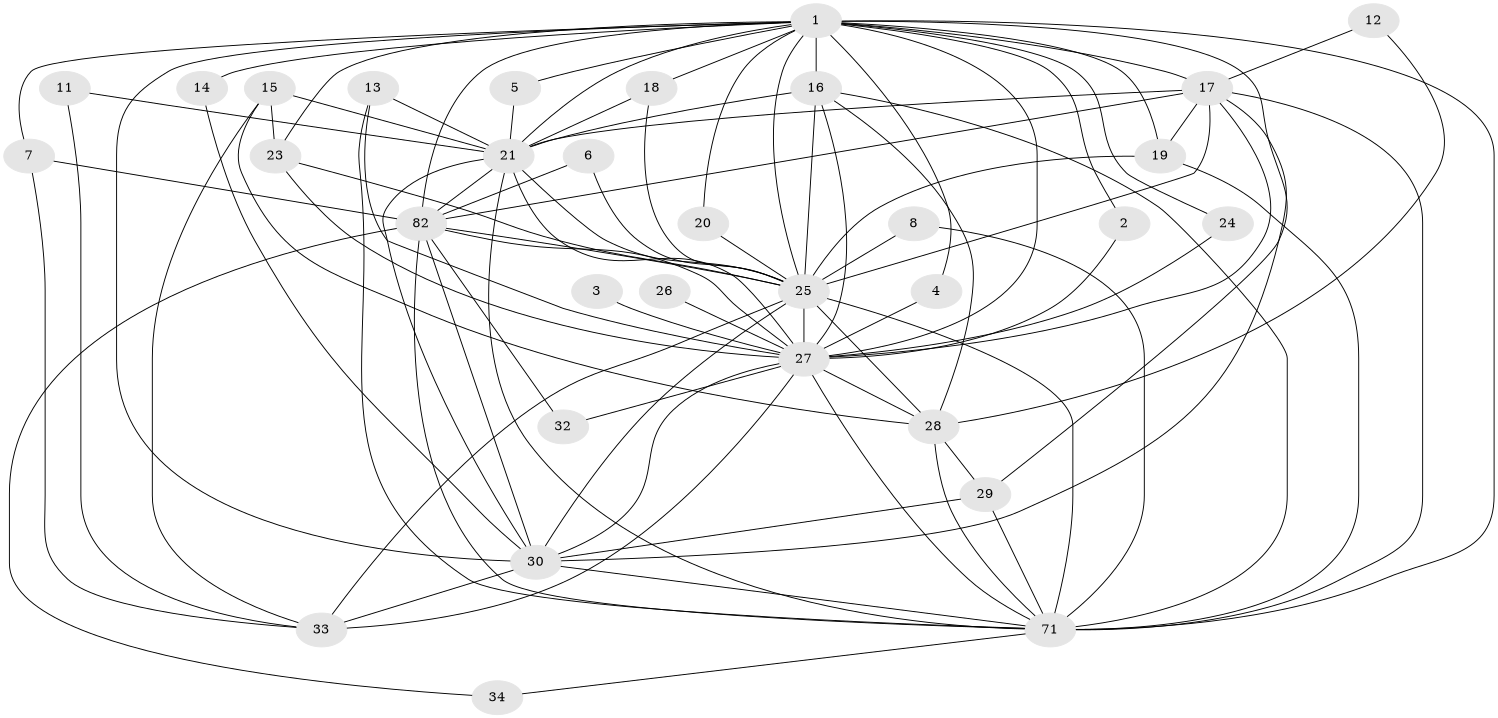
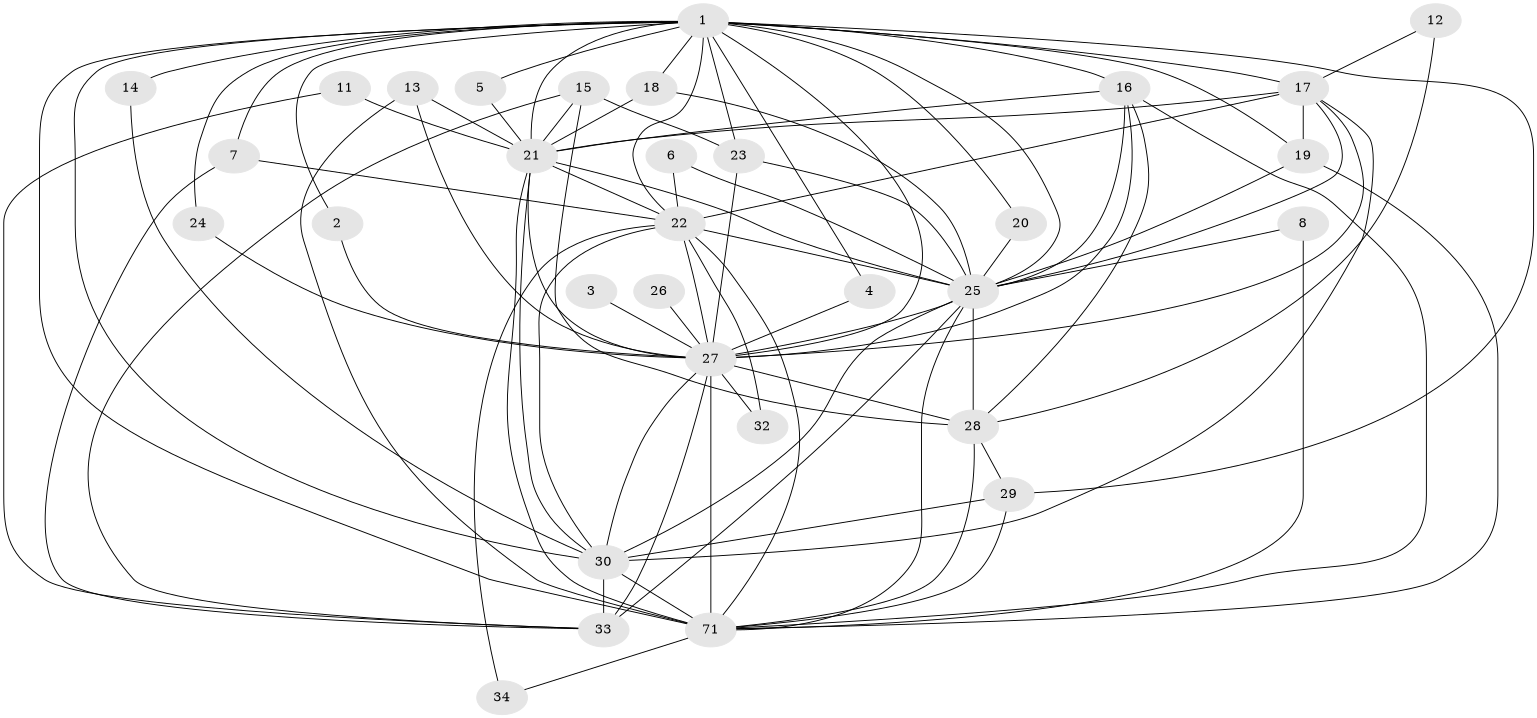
(421, 224) -> (680, 224)
(1423, 434) -> none
